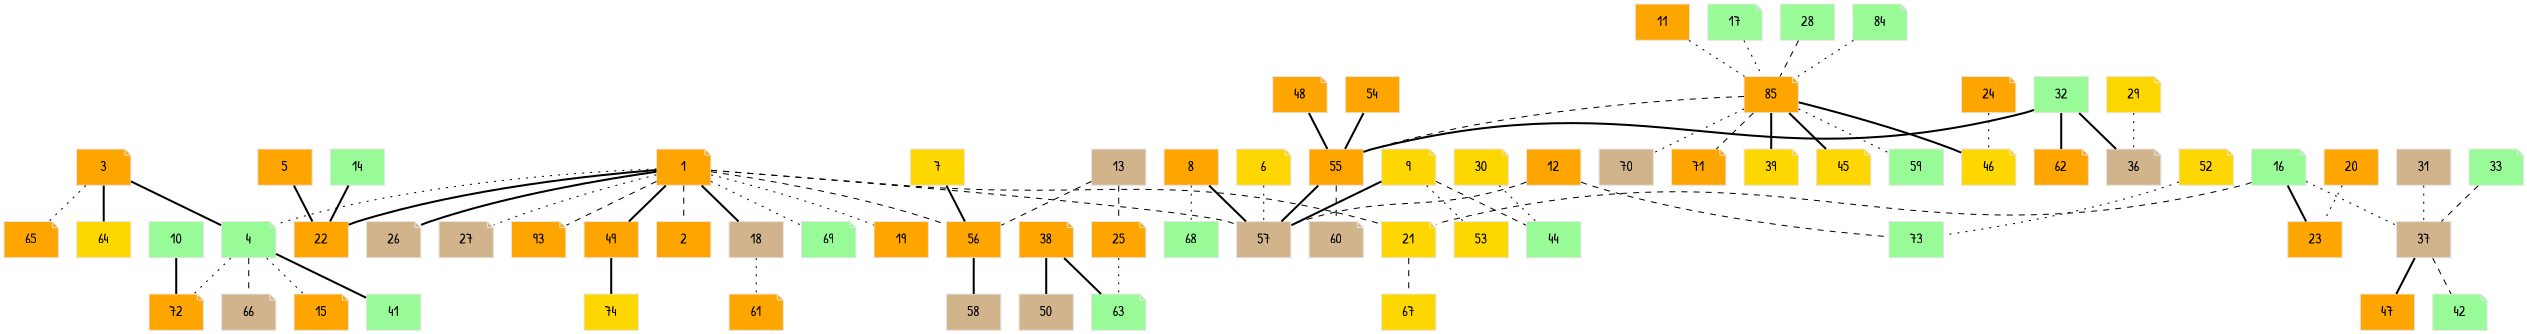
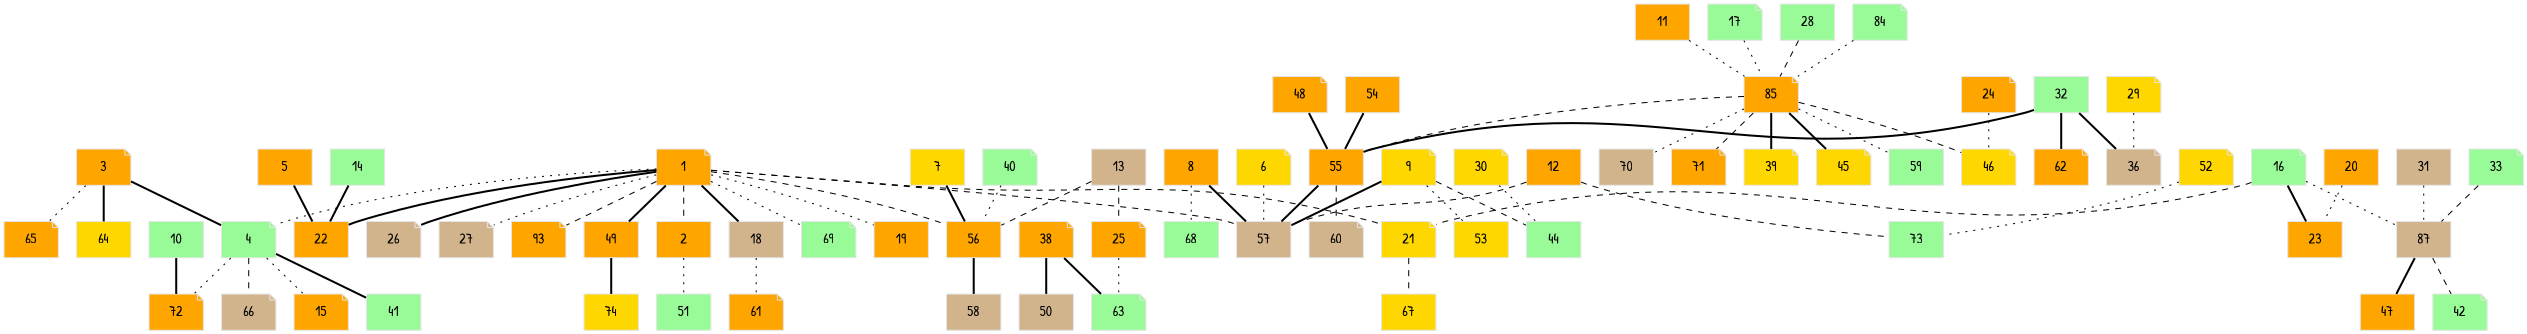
(1881, 125) -> (1881, 125)
none -> (1010, 167)
(2424, 240) -> (2424, 240)
none -> (684, 312)
